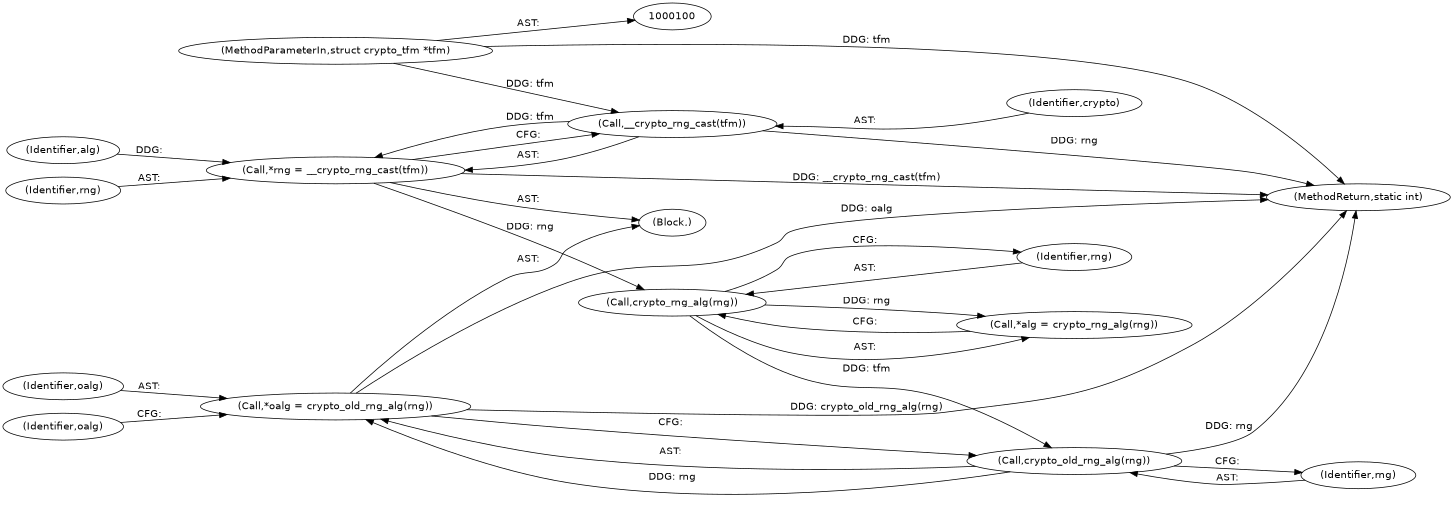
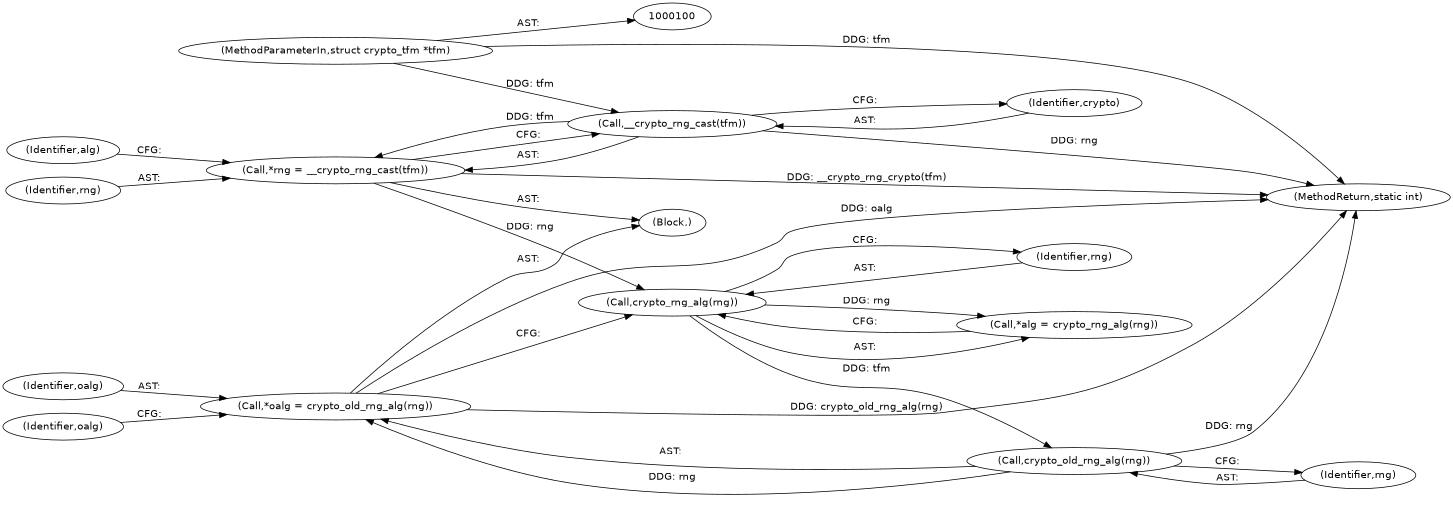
none -> (875, 108)
(151, 151) -> (151, 151)
(867, 177) -> (867, 177)
(700, 438) -> (501, 355)
